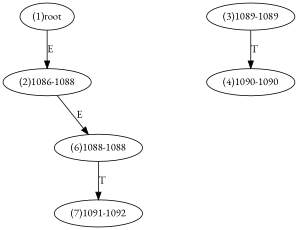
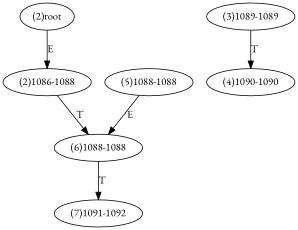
(47, 17) -> (47, 17)
none -> (149, 82)
(80, 115) -> (80, 115)
